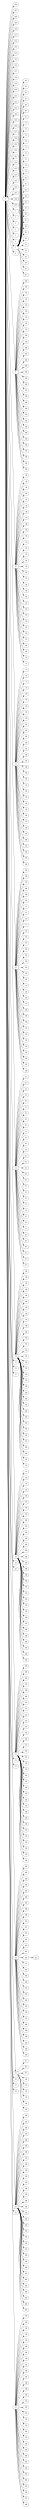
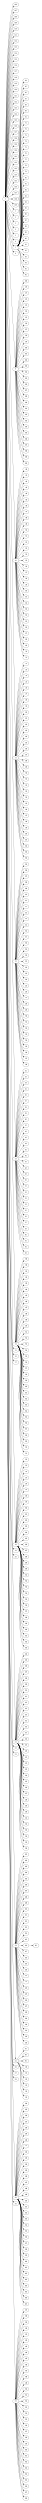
(26, 403) -> none
(26, 1235) -> none
none -> (26, 2189)
